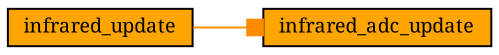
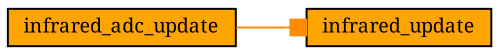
(218, 28) -> (261, 28)
